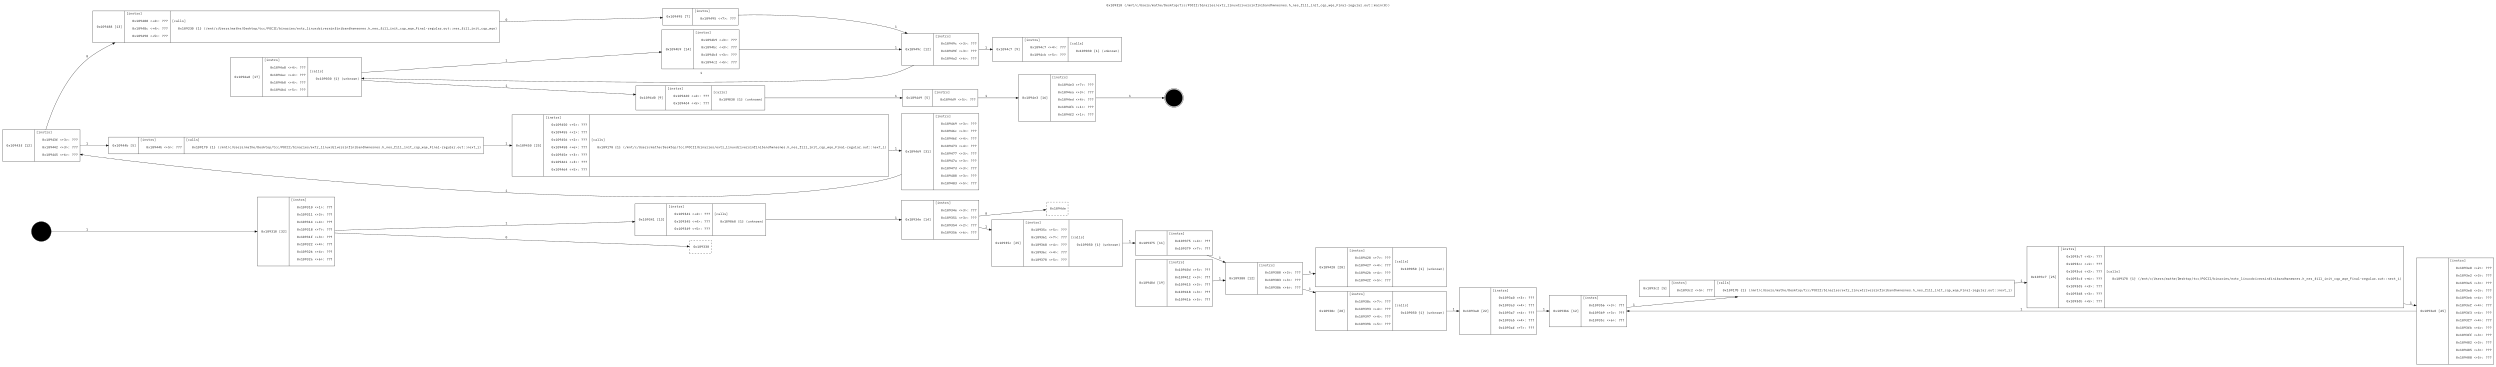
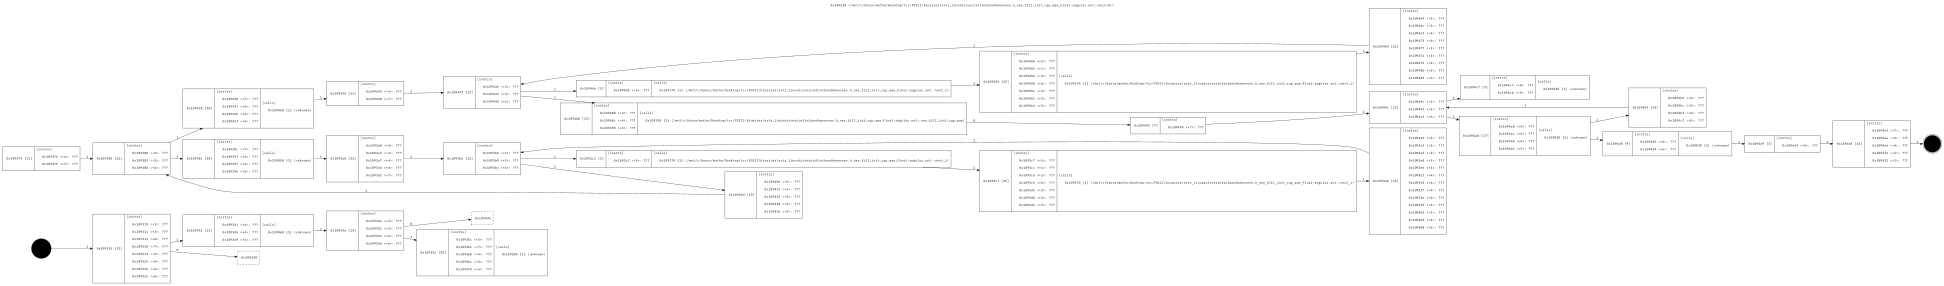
(86, 56) -> (554, 98)
none -> (365, 94)
none -> (622, 177)
(1128, 243) -> none
